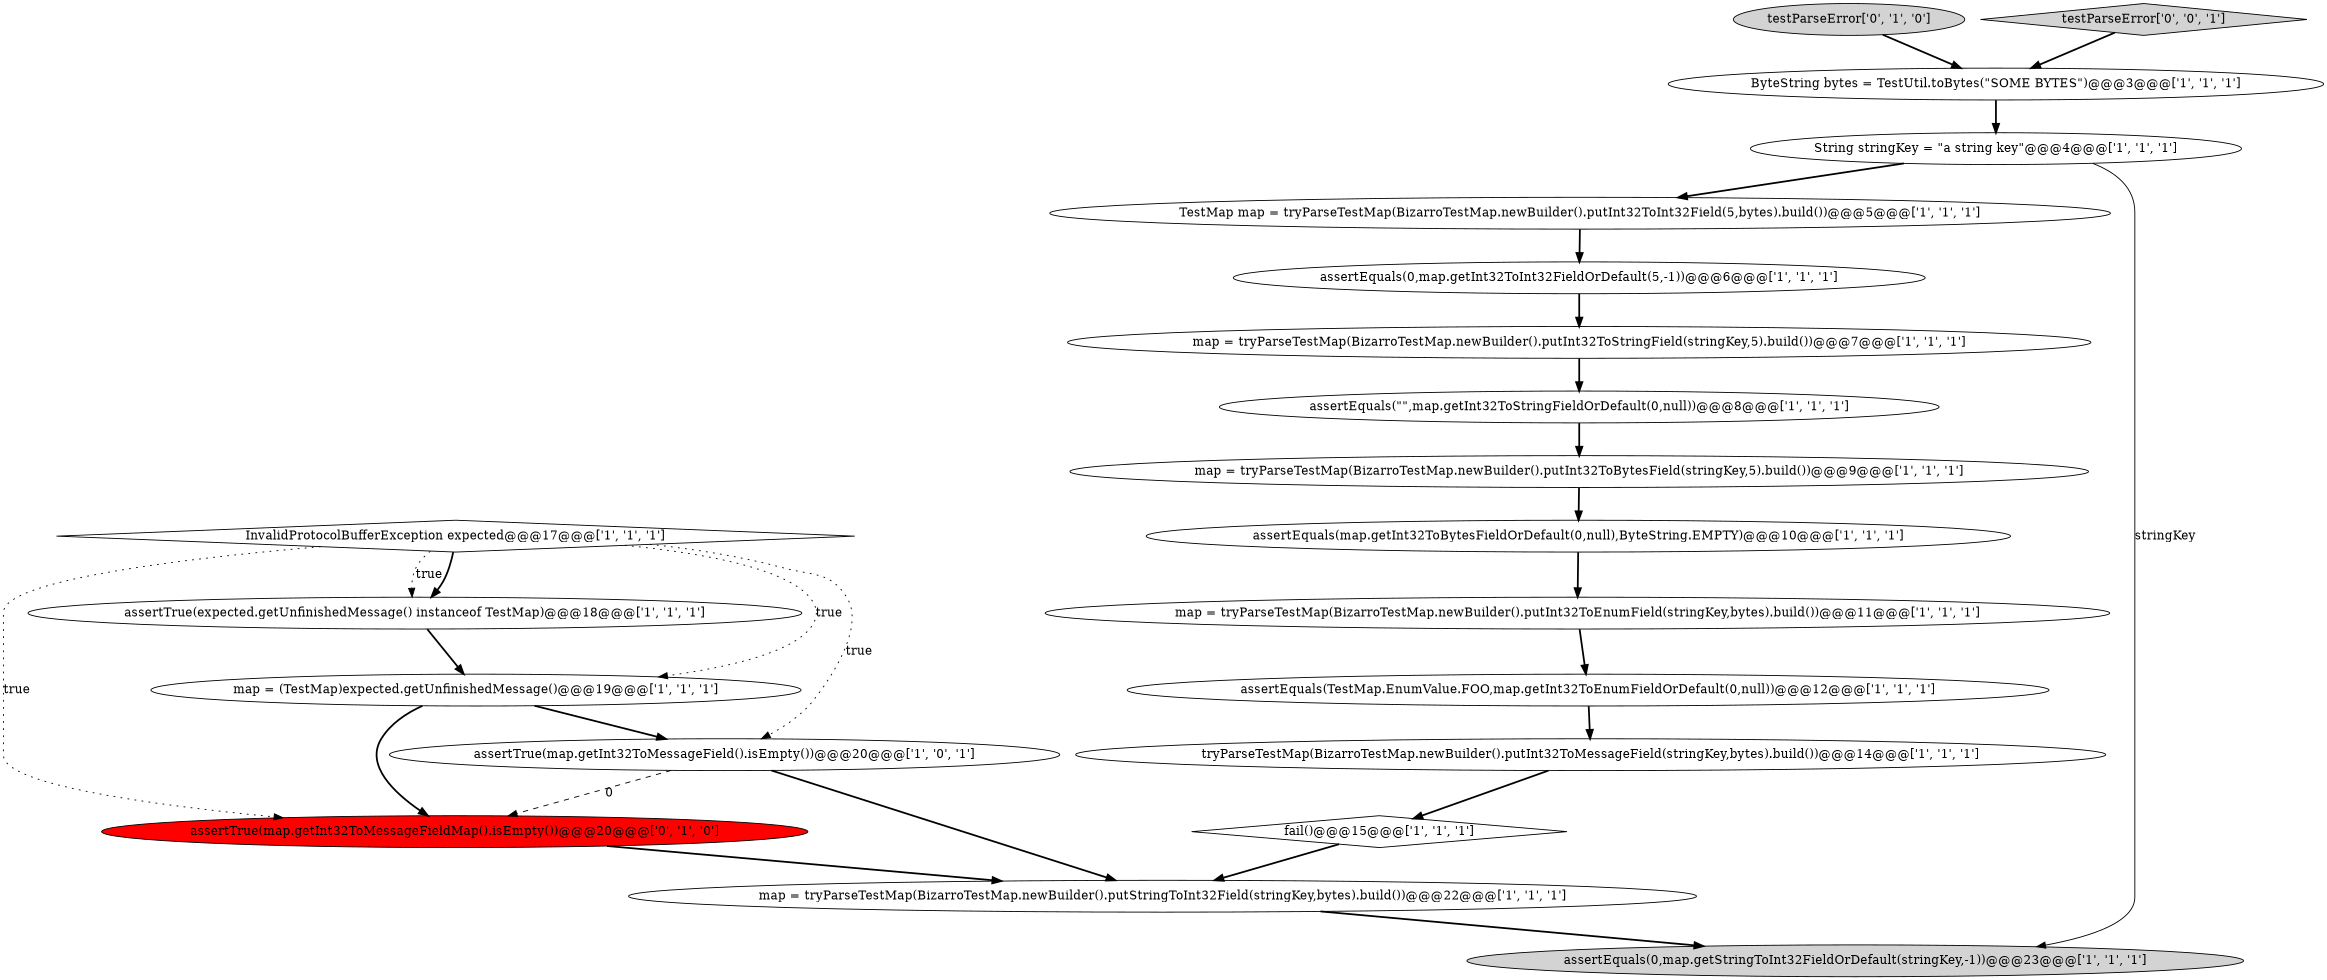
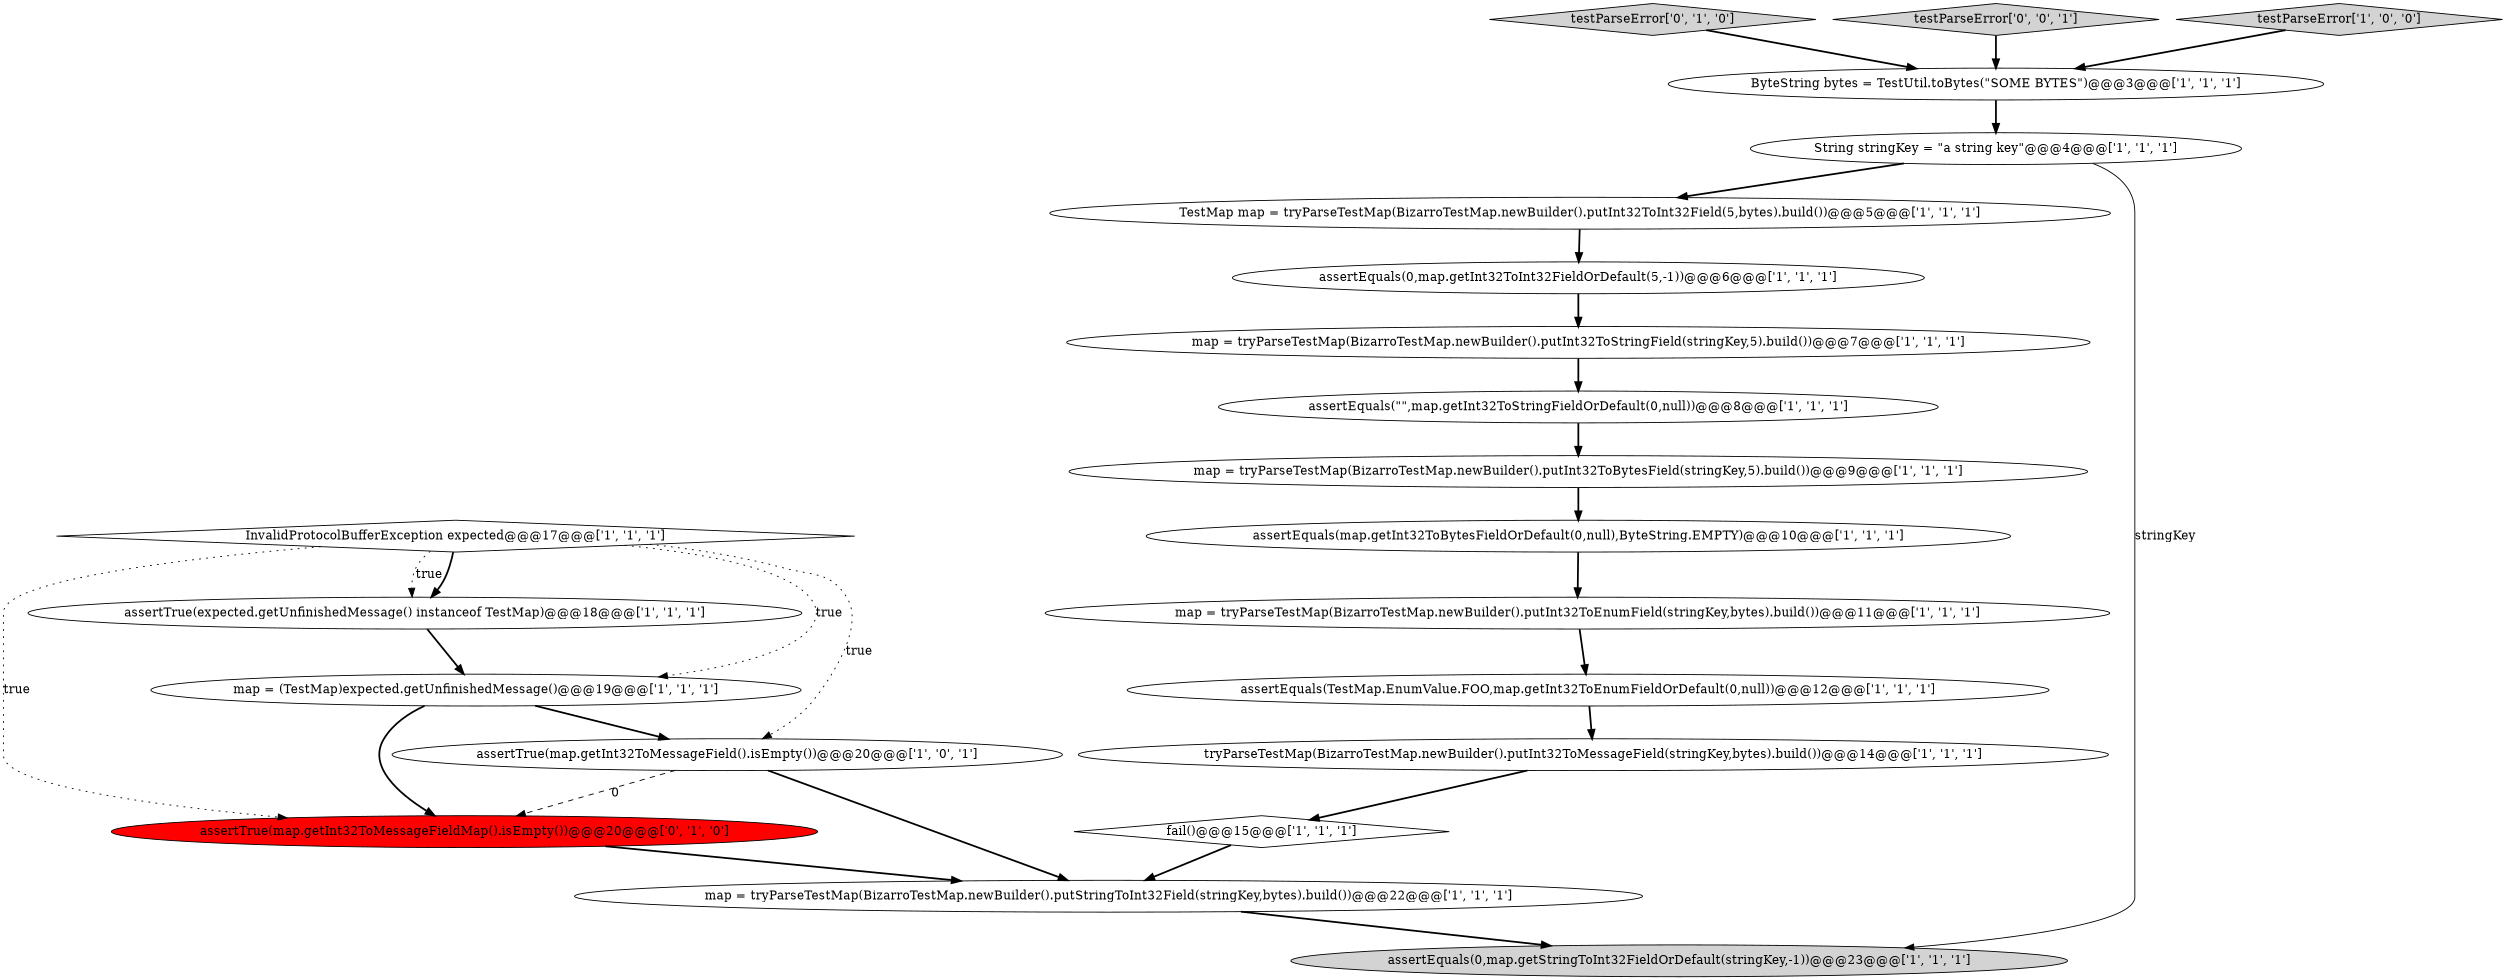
(1849, 19) -> (1653, 19)
none -> (2339, 19)
